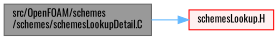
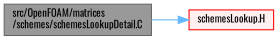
(78, 20) -> (78, 20)
